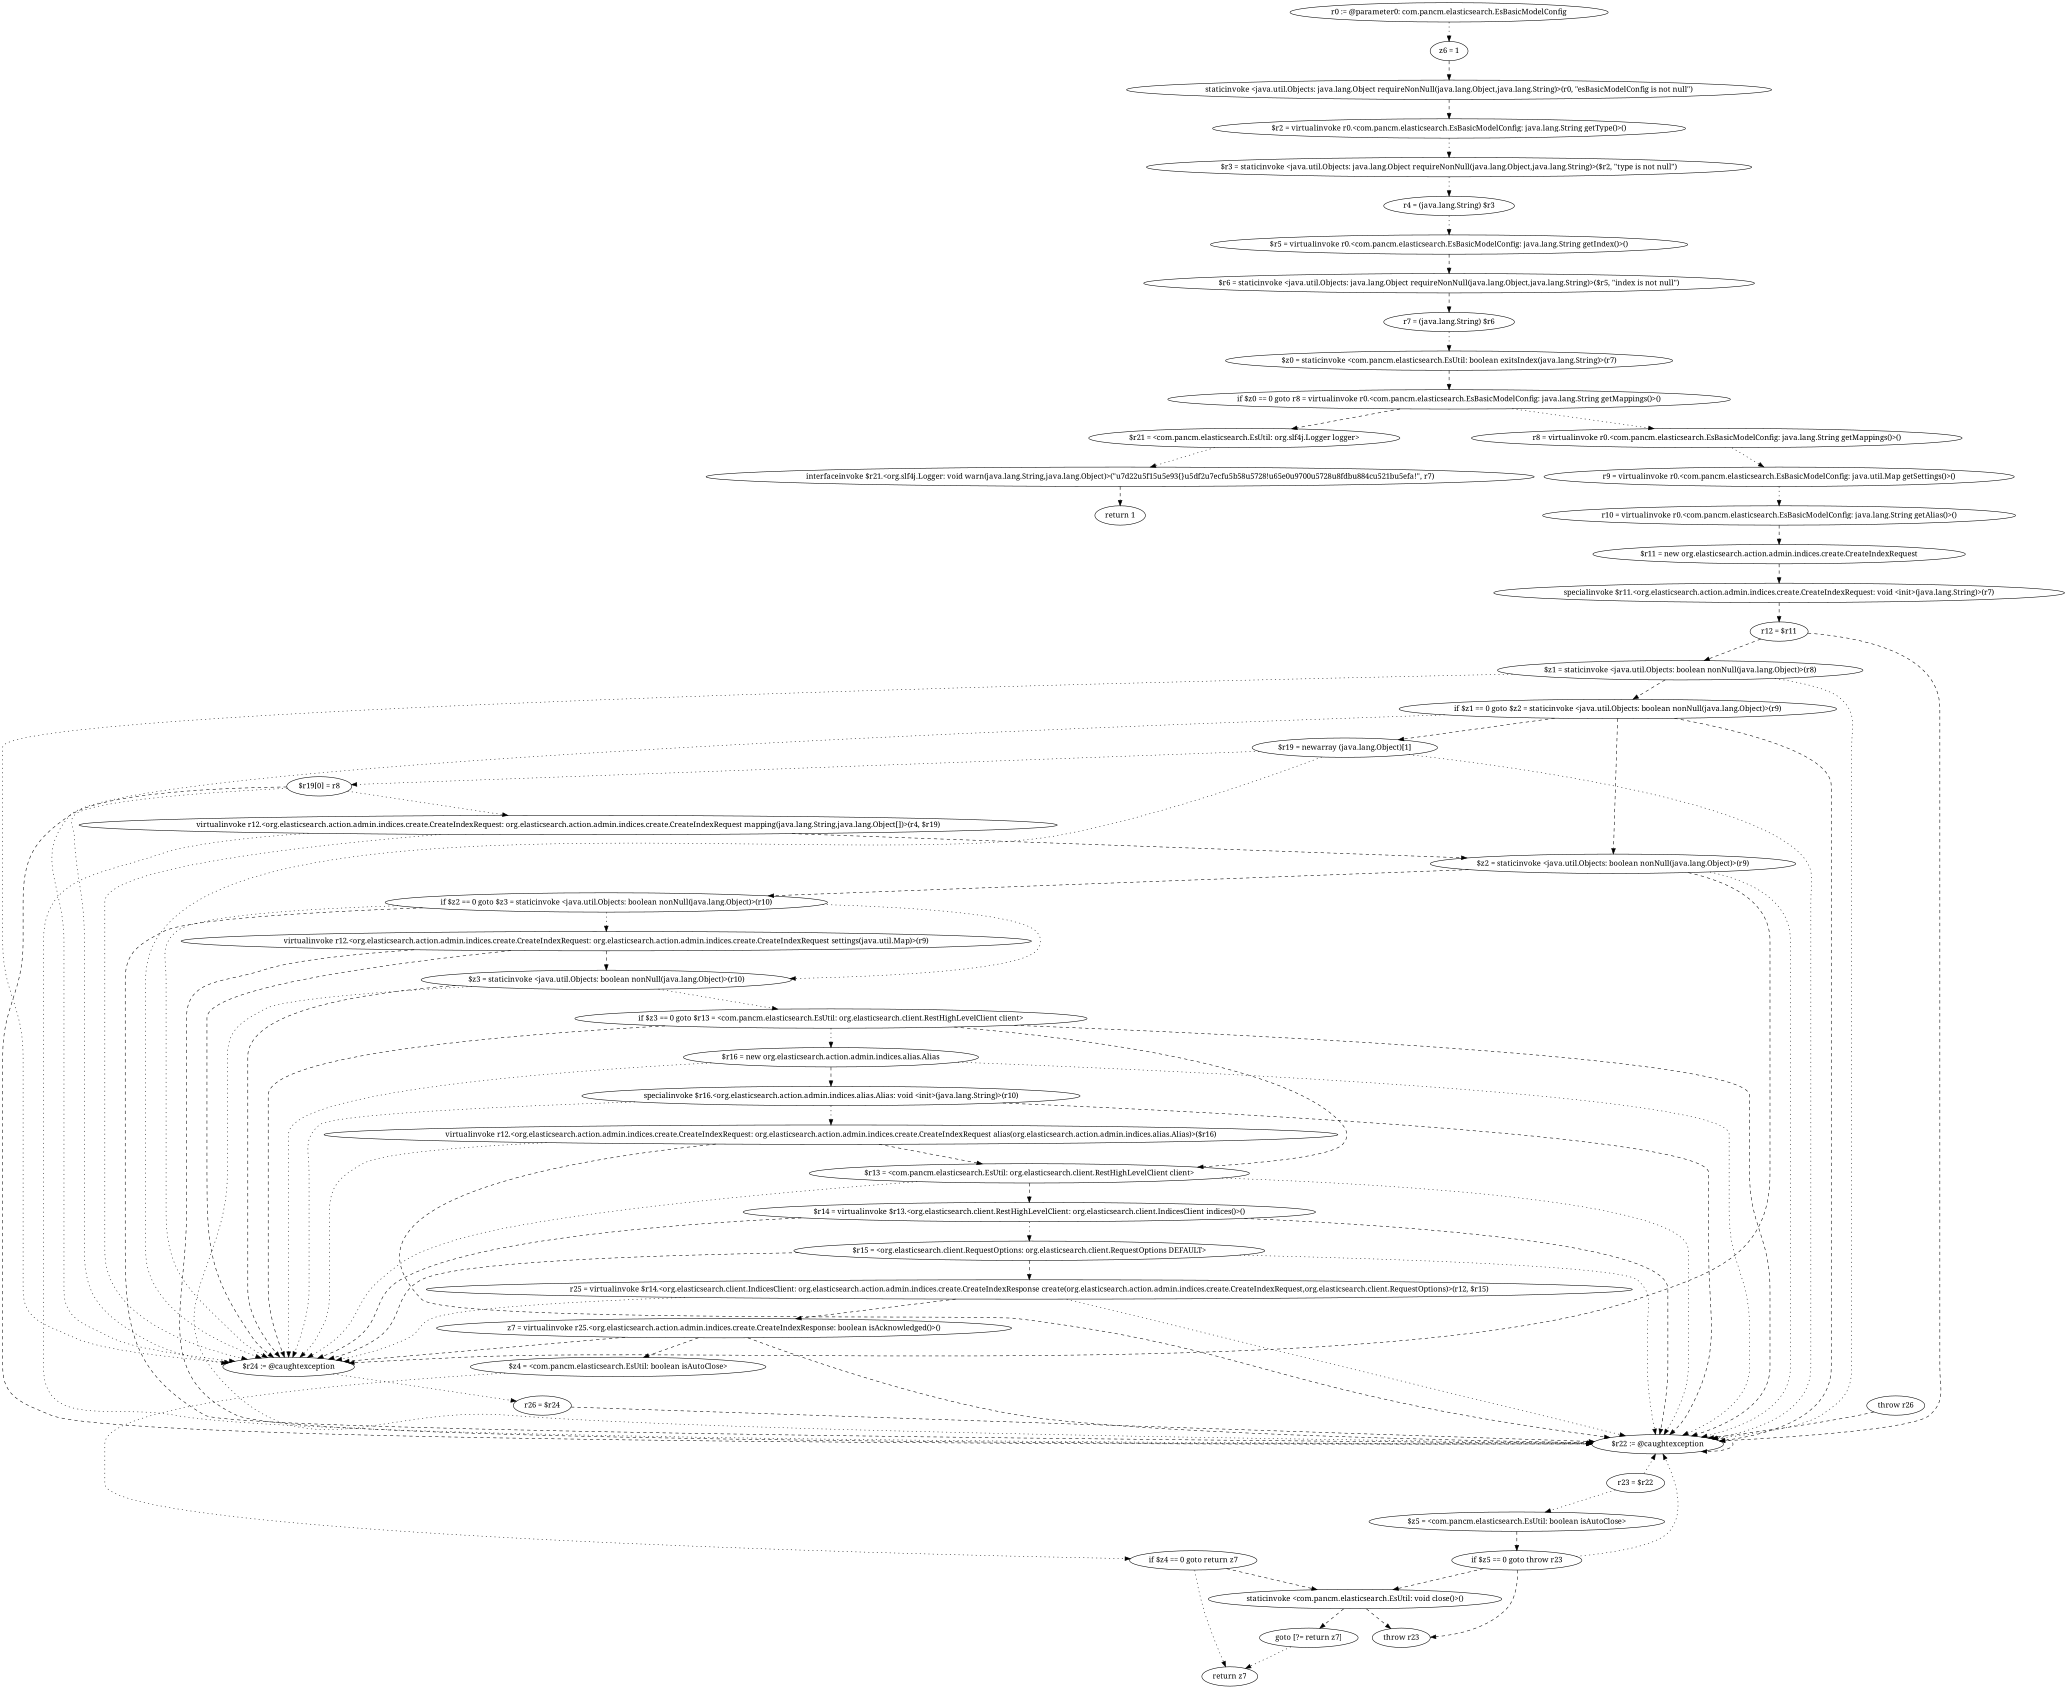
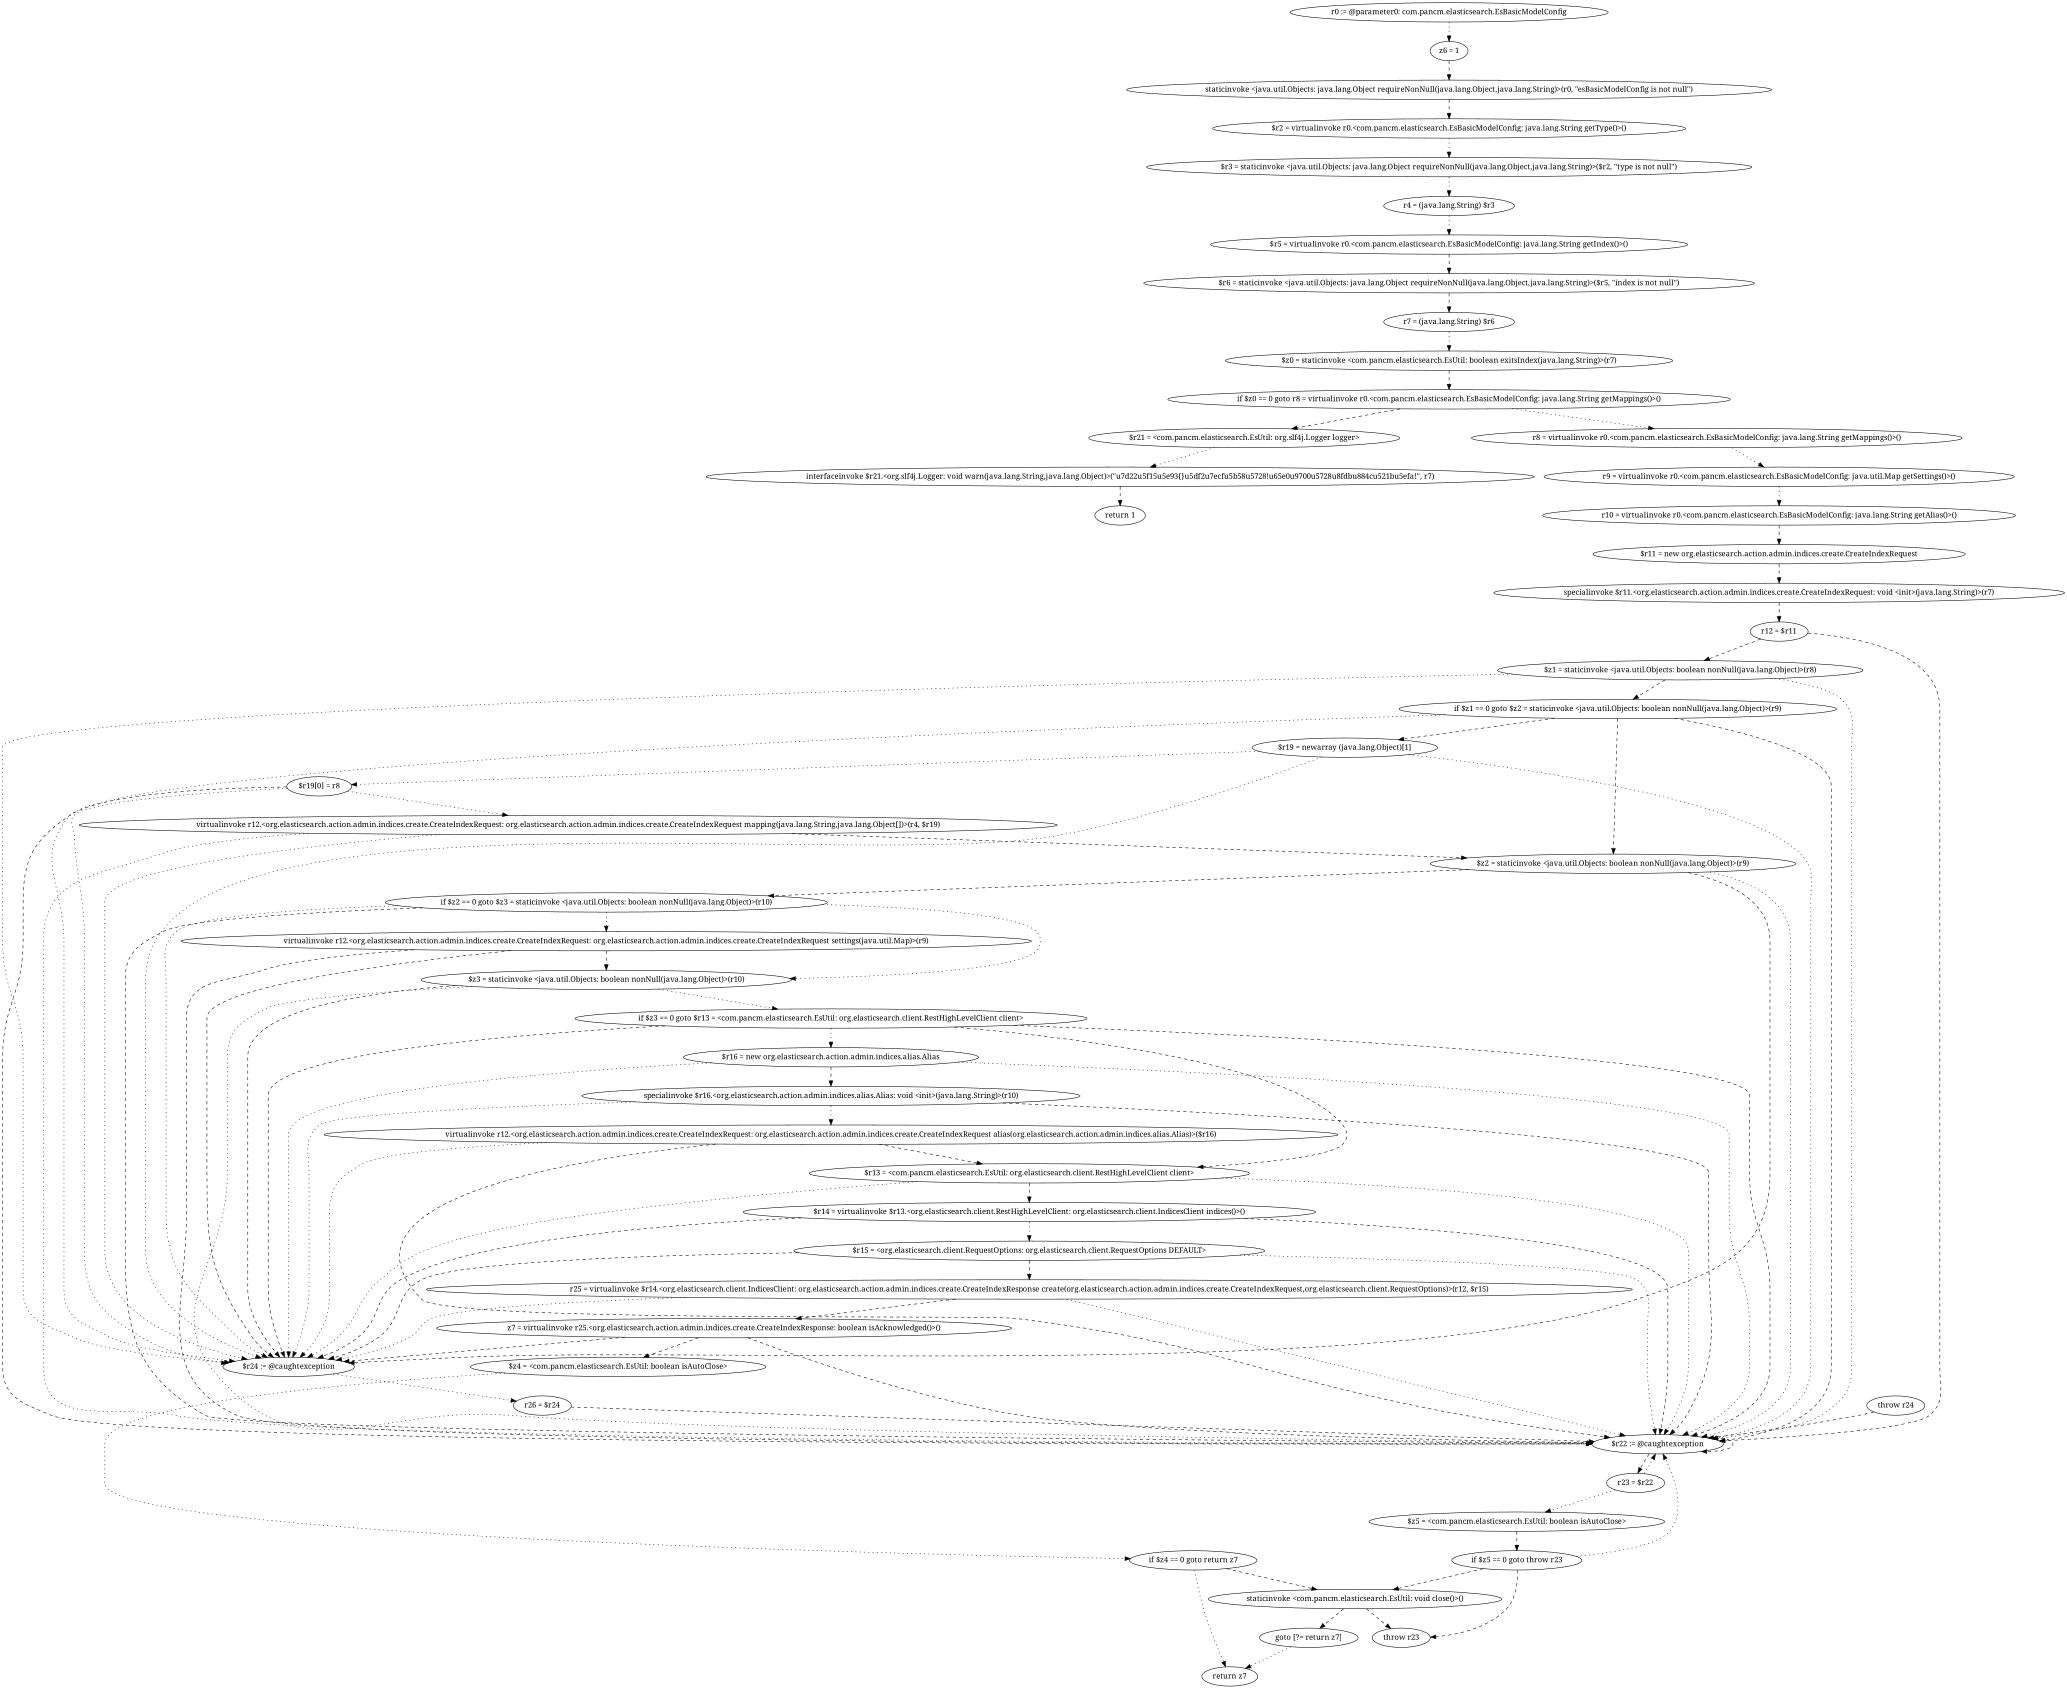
(1896, 1406) -> (1896, 1406)
none -> (1645, 1461)
